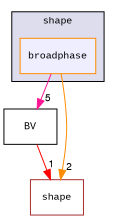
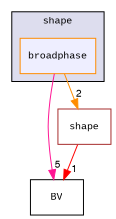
(42, 157) -> (73, 157)
